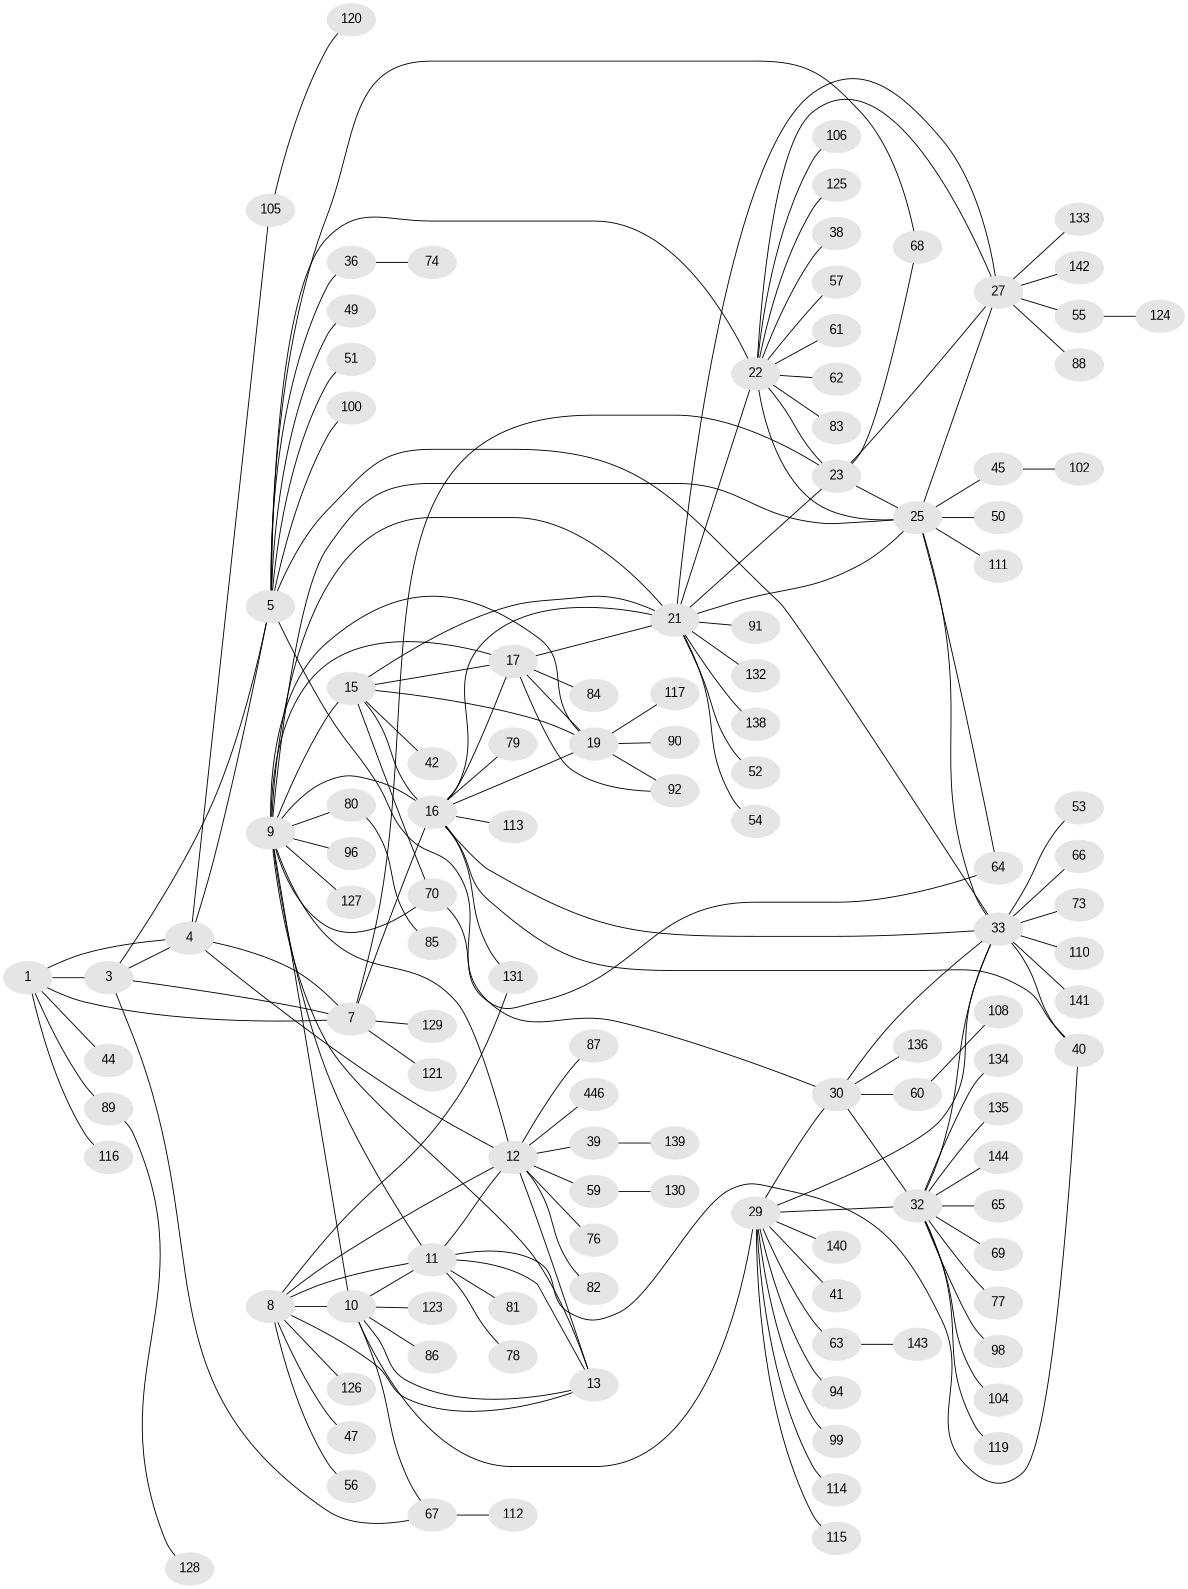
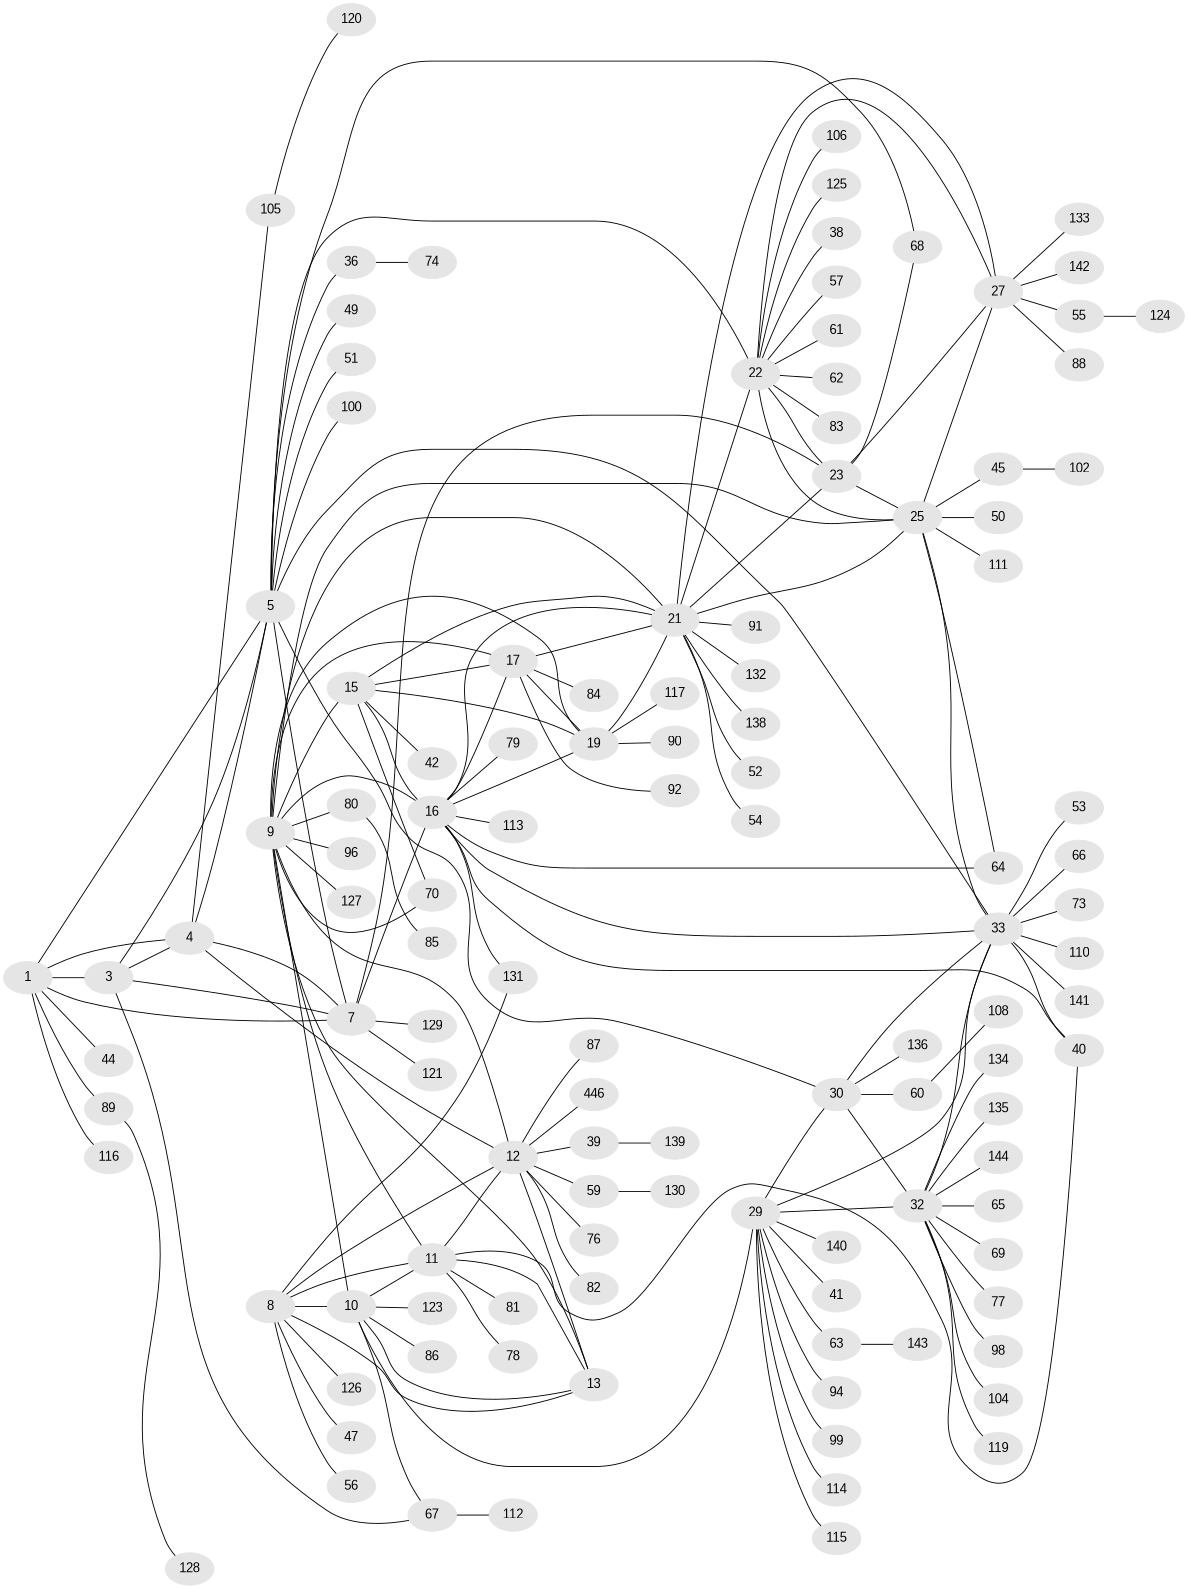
(634, 767) -> (641, 685)
none -> (149, 792)
none -> (305, 814)
(671, 925) -> (706, 868)
